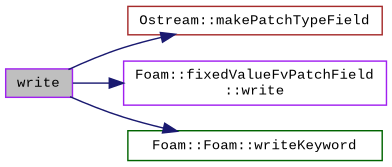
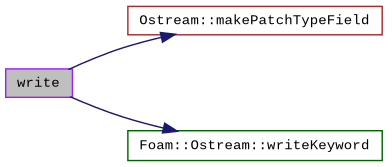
(255, 83) -> none
(255, 146) -> (255, 146)
